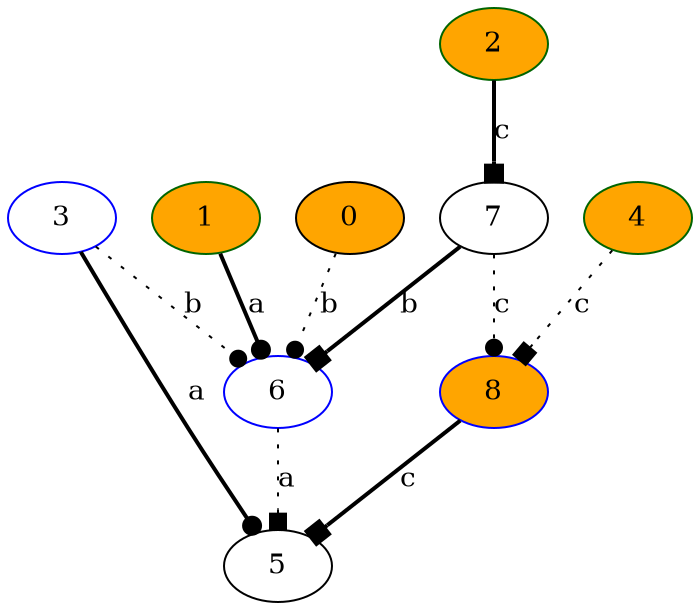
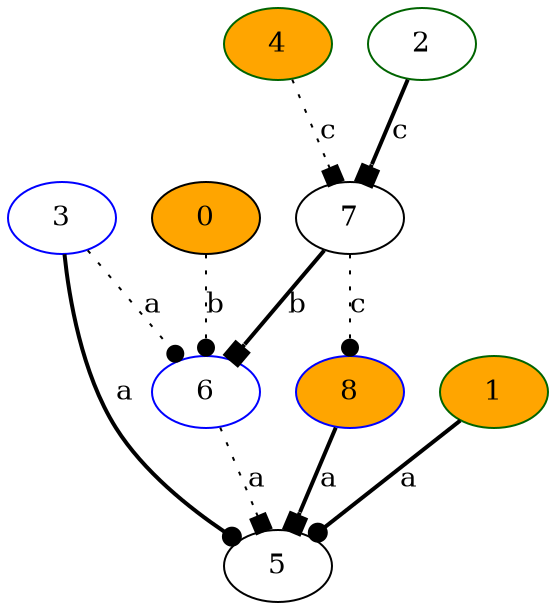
(494, 44) -> (422, 44)
(572, 297) -> (310, 122)
(239, 298) -> (392, 474)
(194, 305) -> (153, 305)
(408, 479) -> (329, 479)
